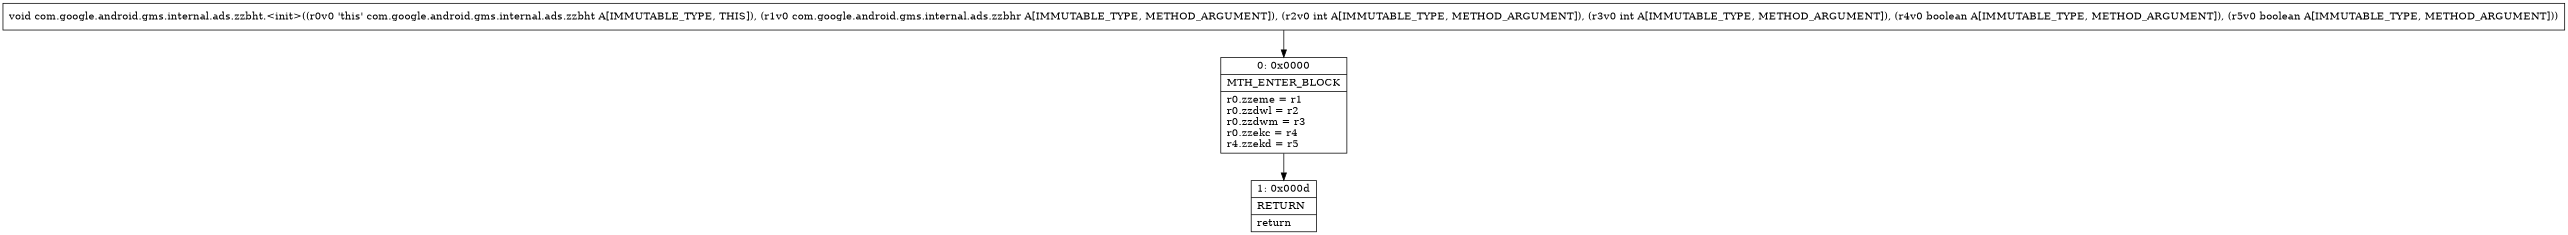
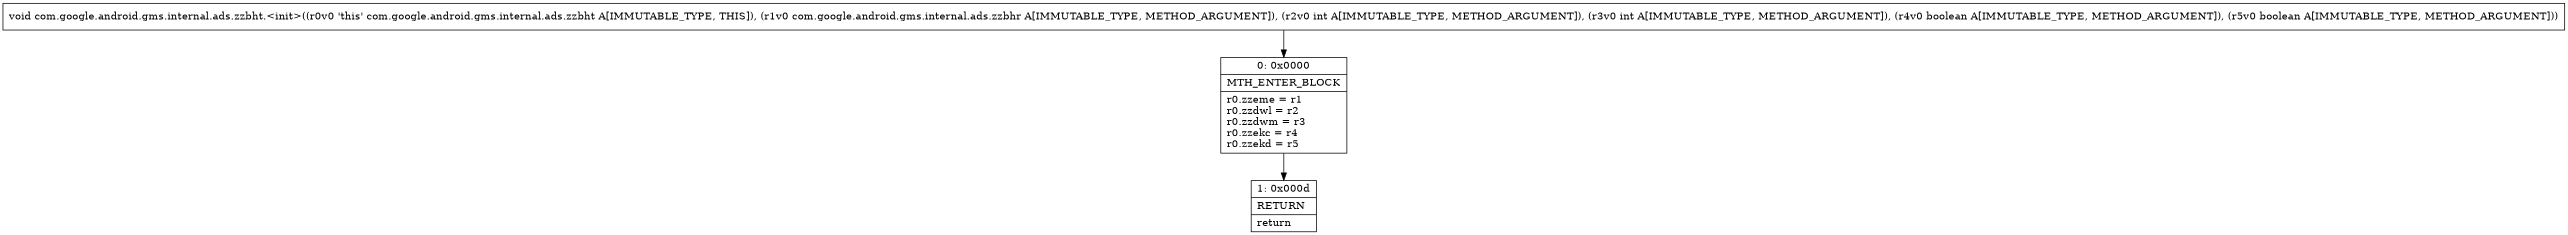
(1263, 144) -> (1263, 144)
